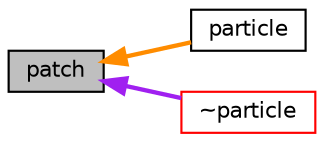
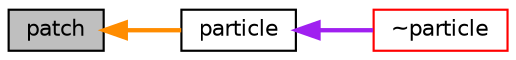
(153, 92) -> (346, 30)
